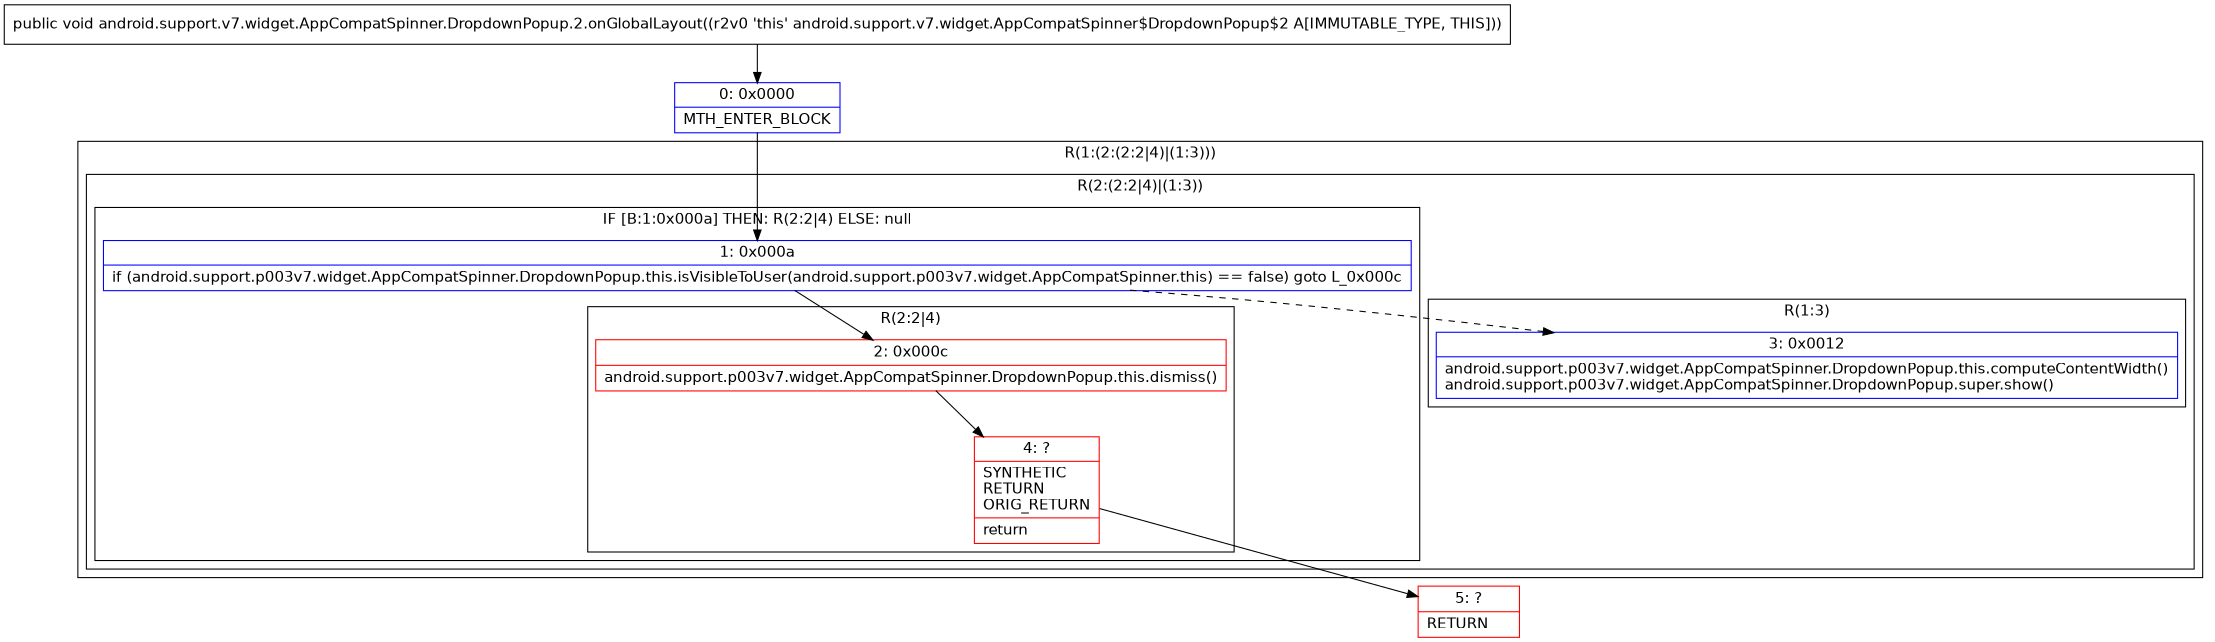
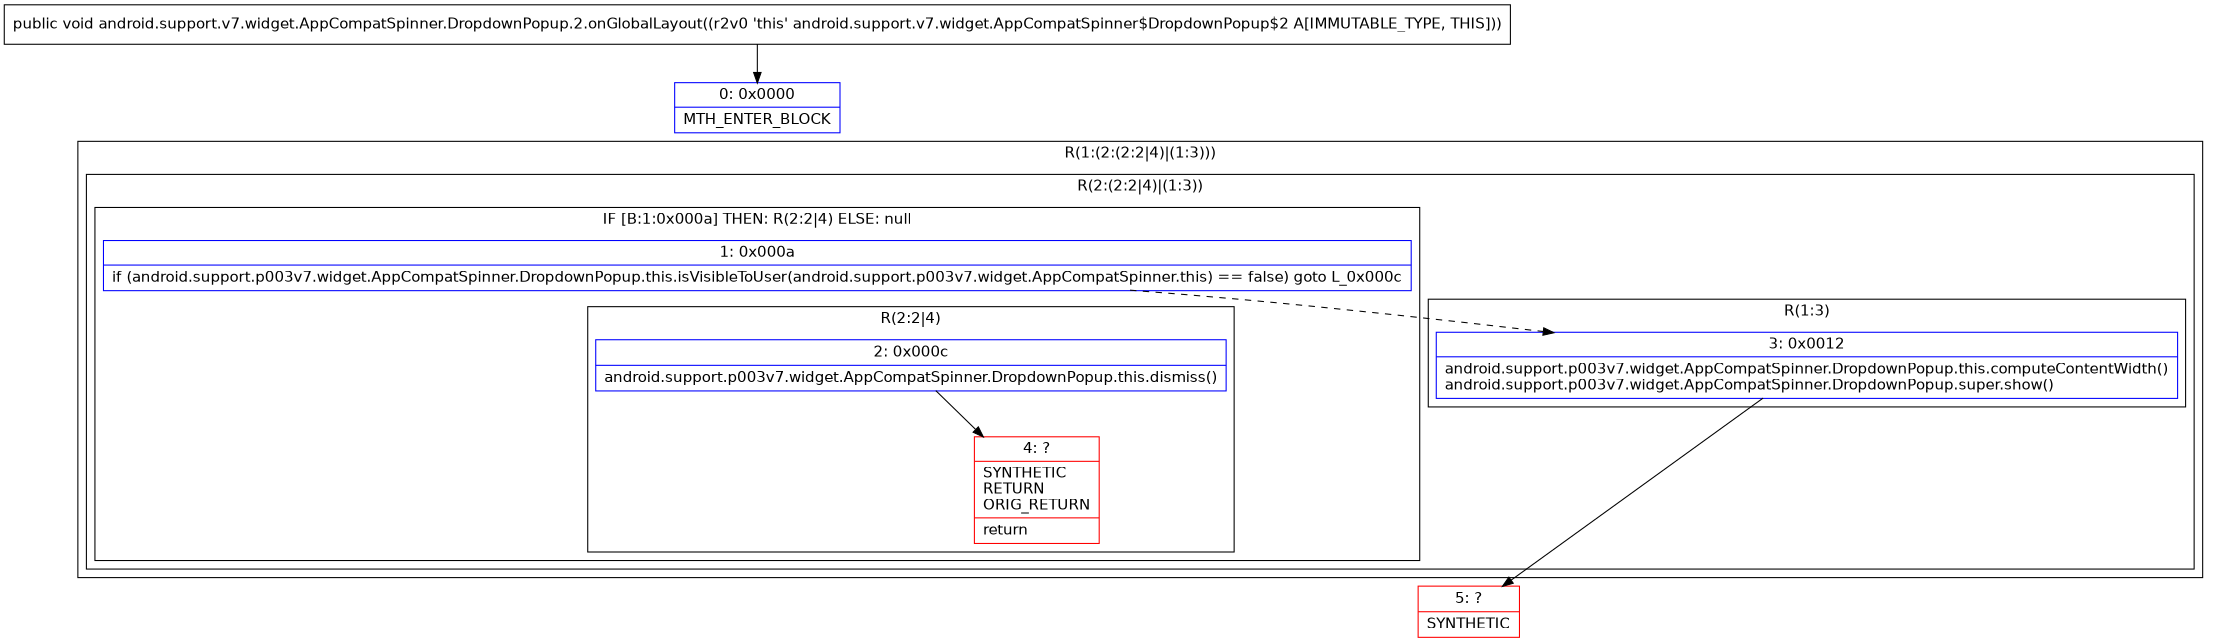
(757, 181) -> none
(831, 313) -> none
(911, 365) -> (911, 365)
(1254, 551) -> (1637, 489)
(1458, 624) -> (1469, 624)
